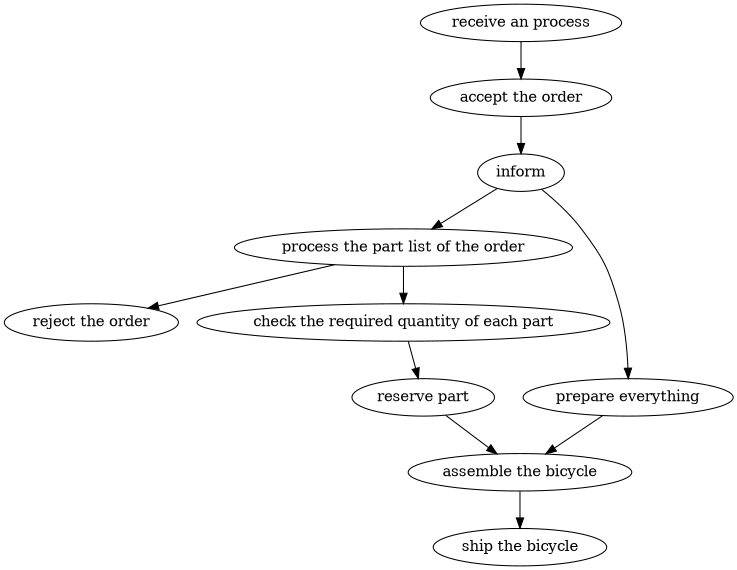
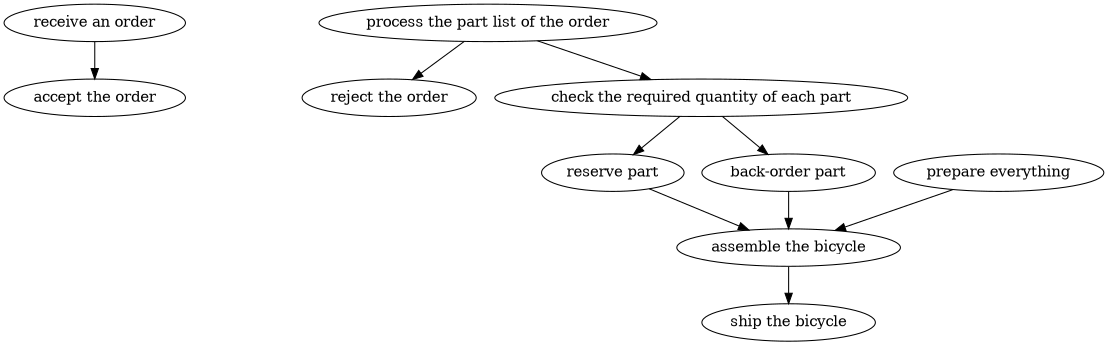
(521, 23) -> (95, 23)
(521, 173) -> none
none -> (789, 173)
